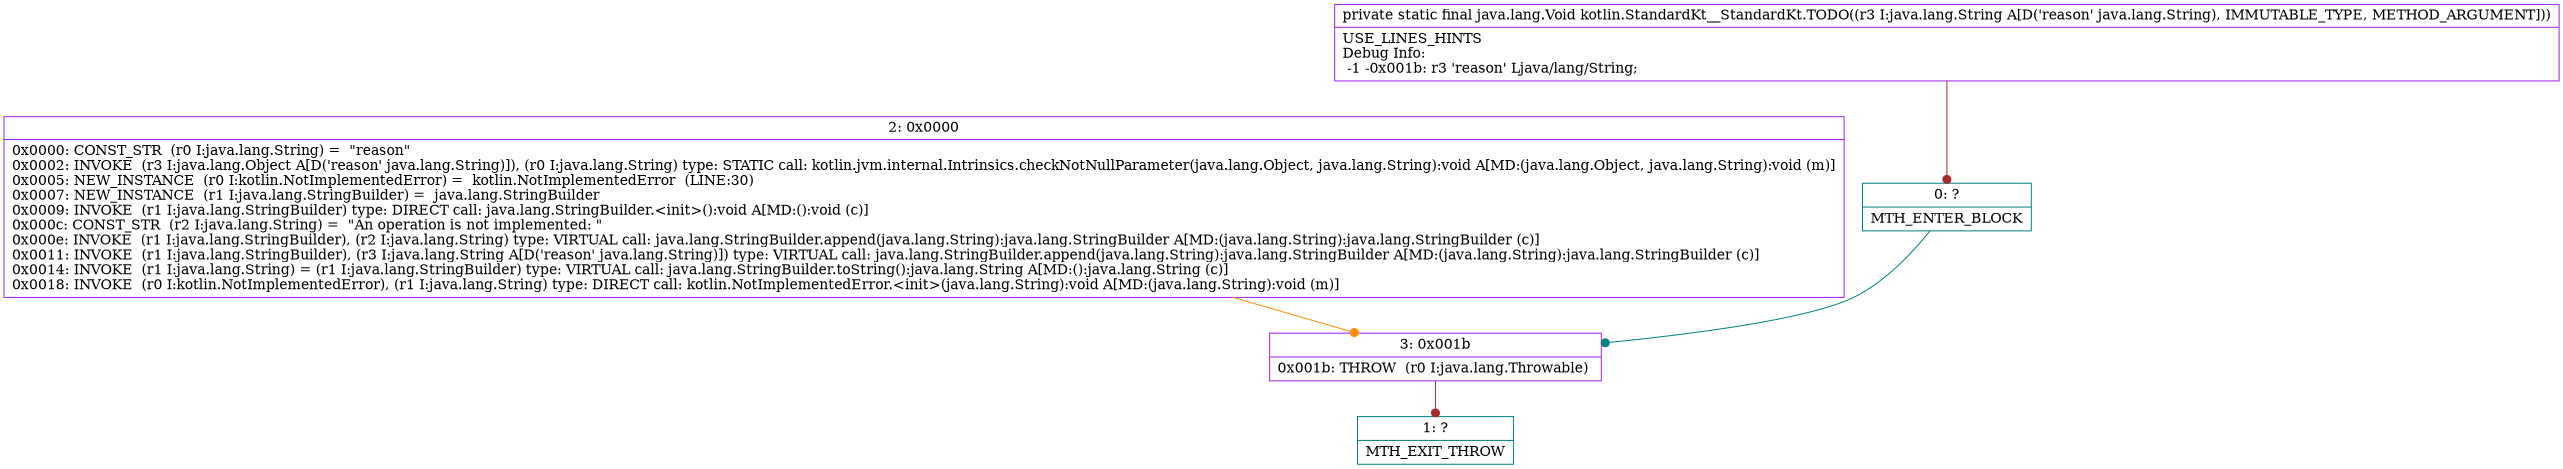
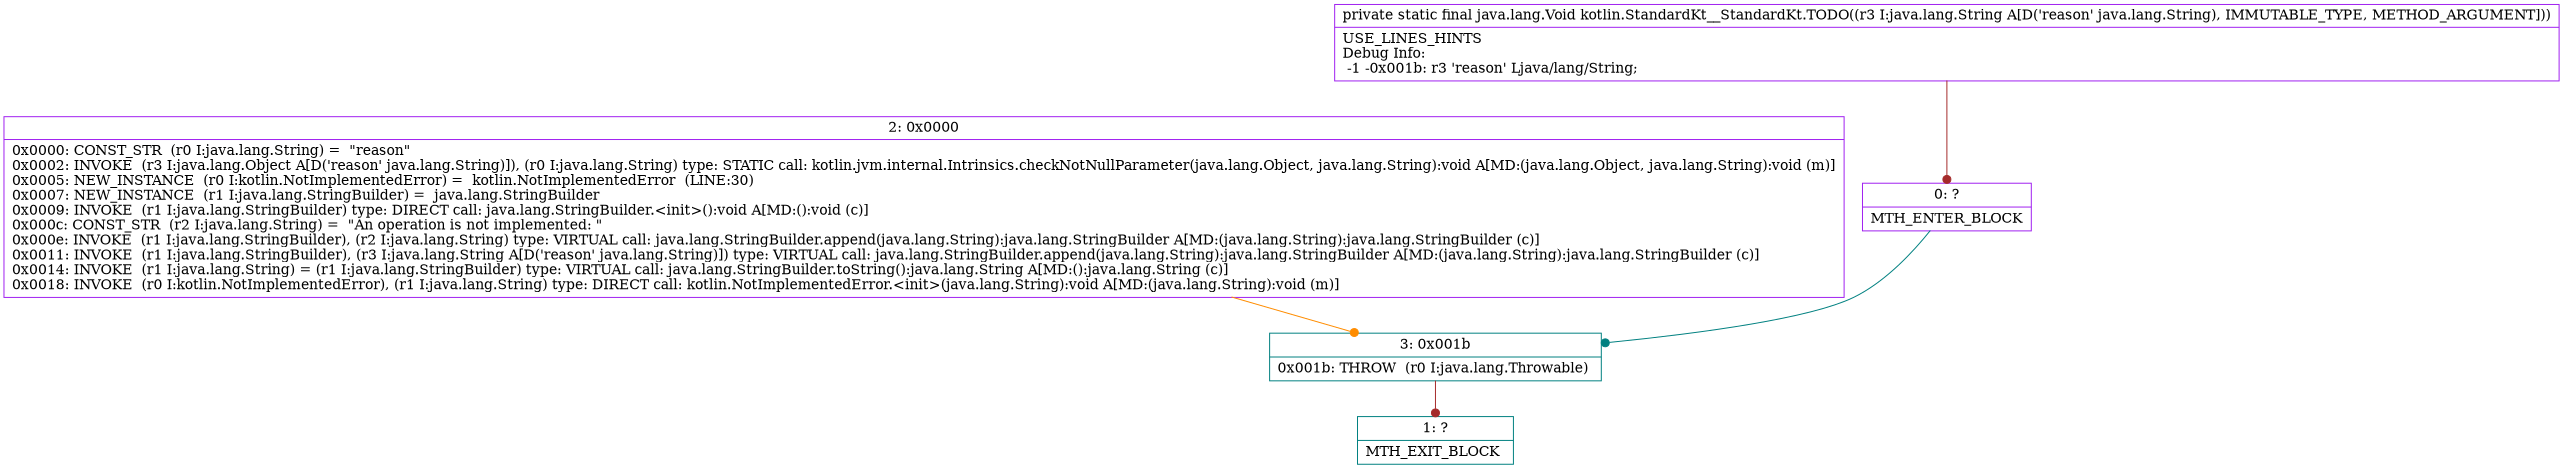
(1947, 207) -> (1947, 207)
(1435, 357) -> (1435, 357)
(1435, 452) -> (1433, 452)
